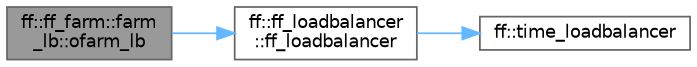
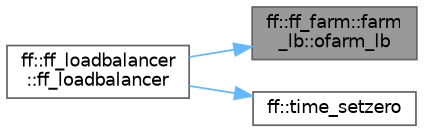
(194, 33) -> (212, 53)
(585, 33) -> (335, 109)
